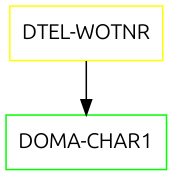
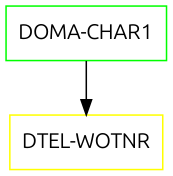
(86, 80) -> (86, 80)
